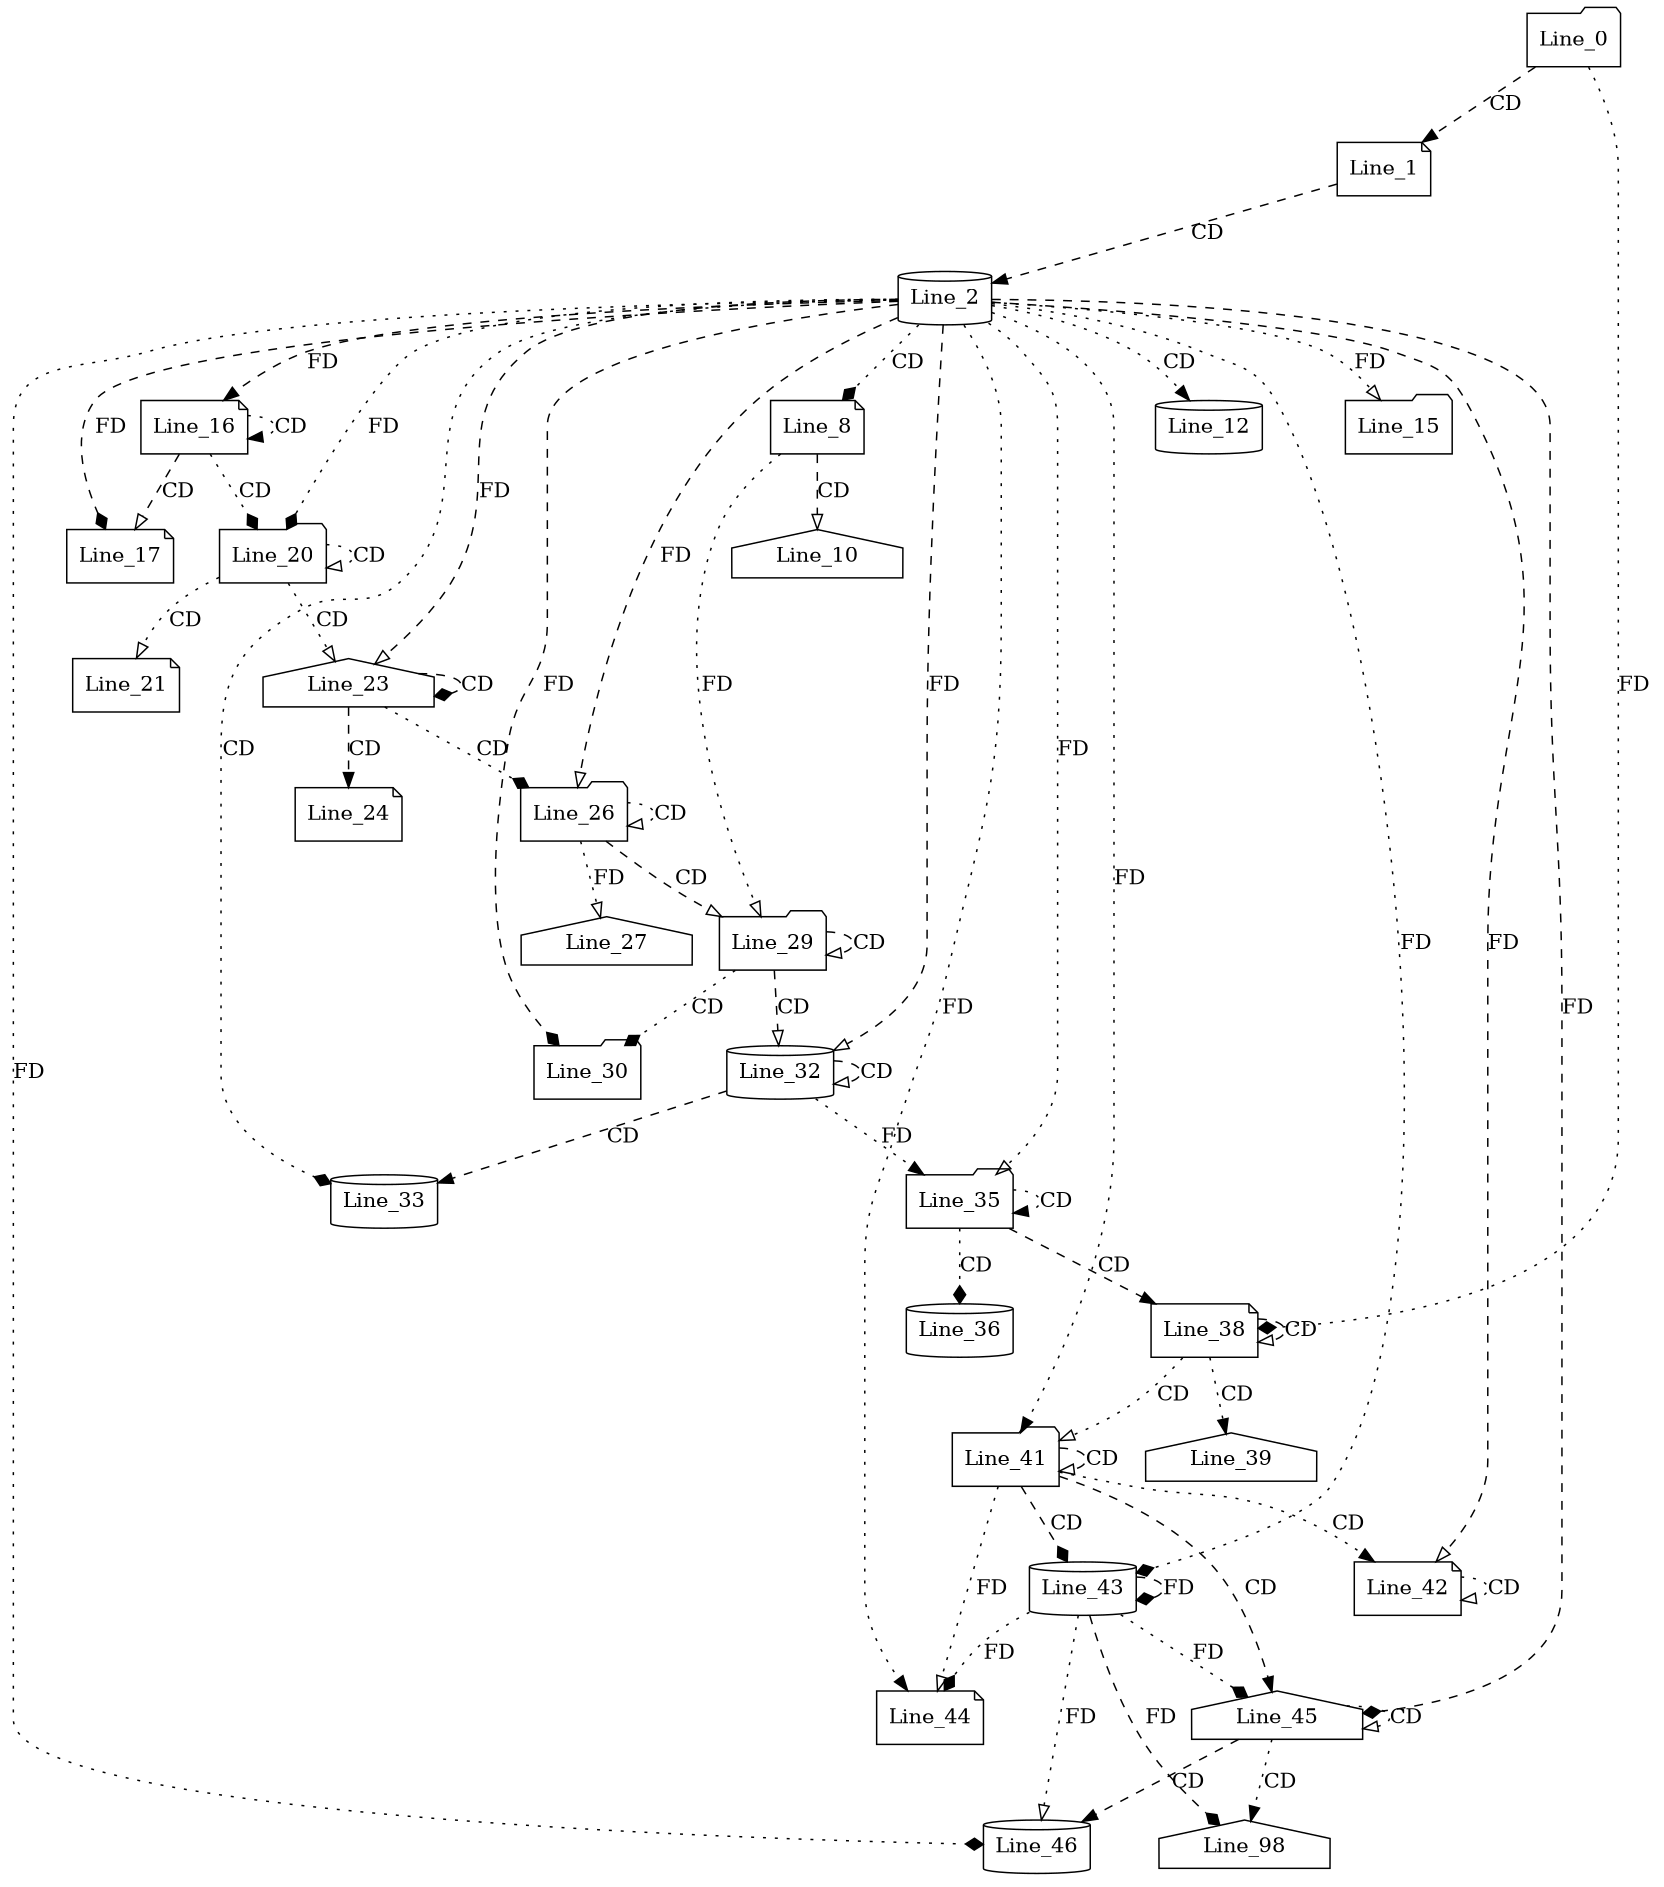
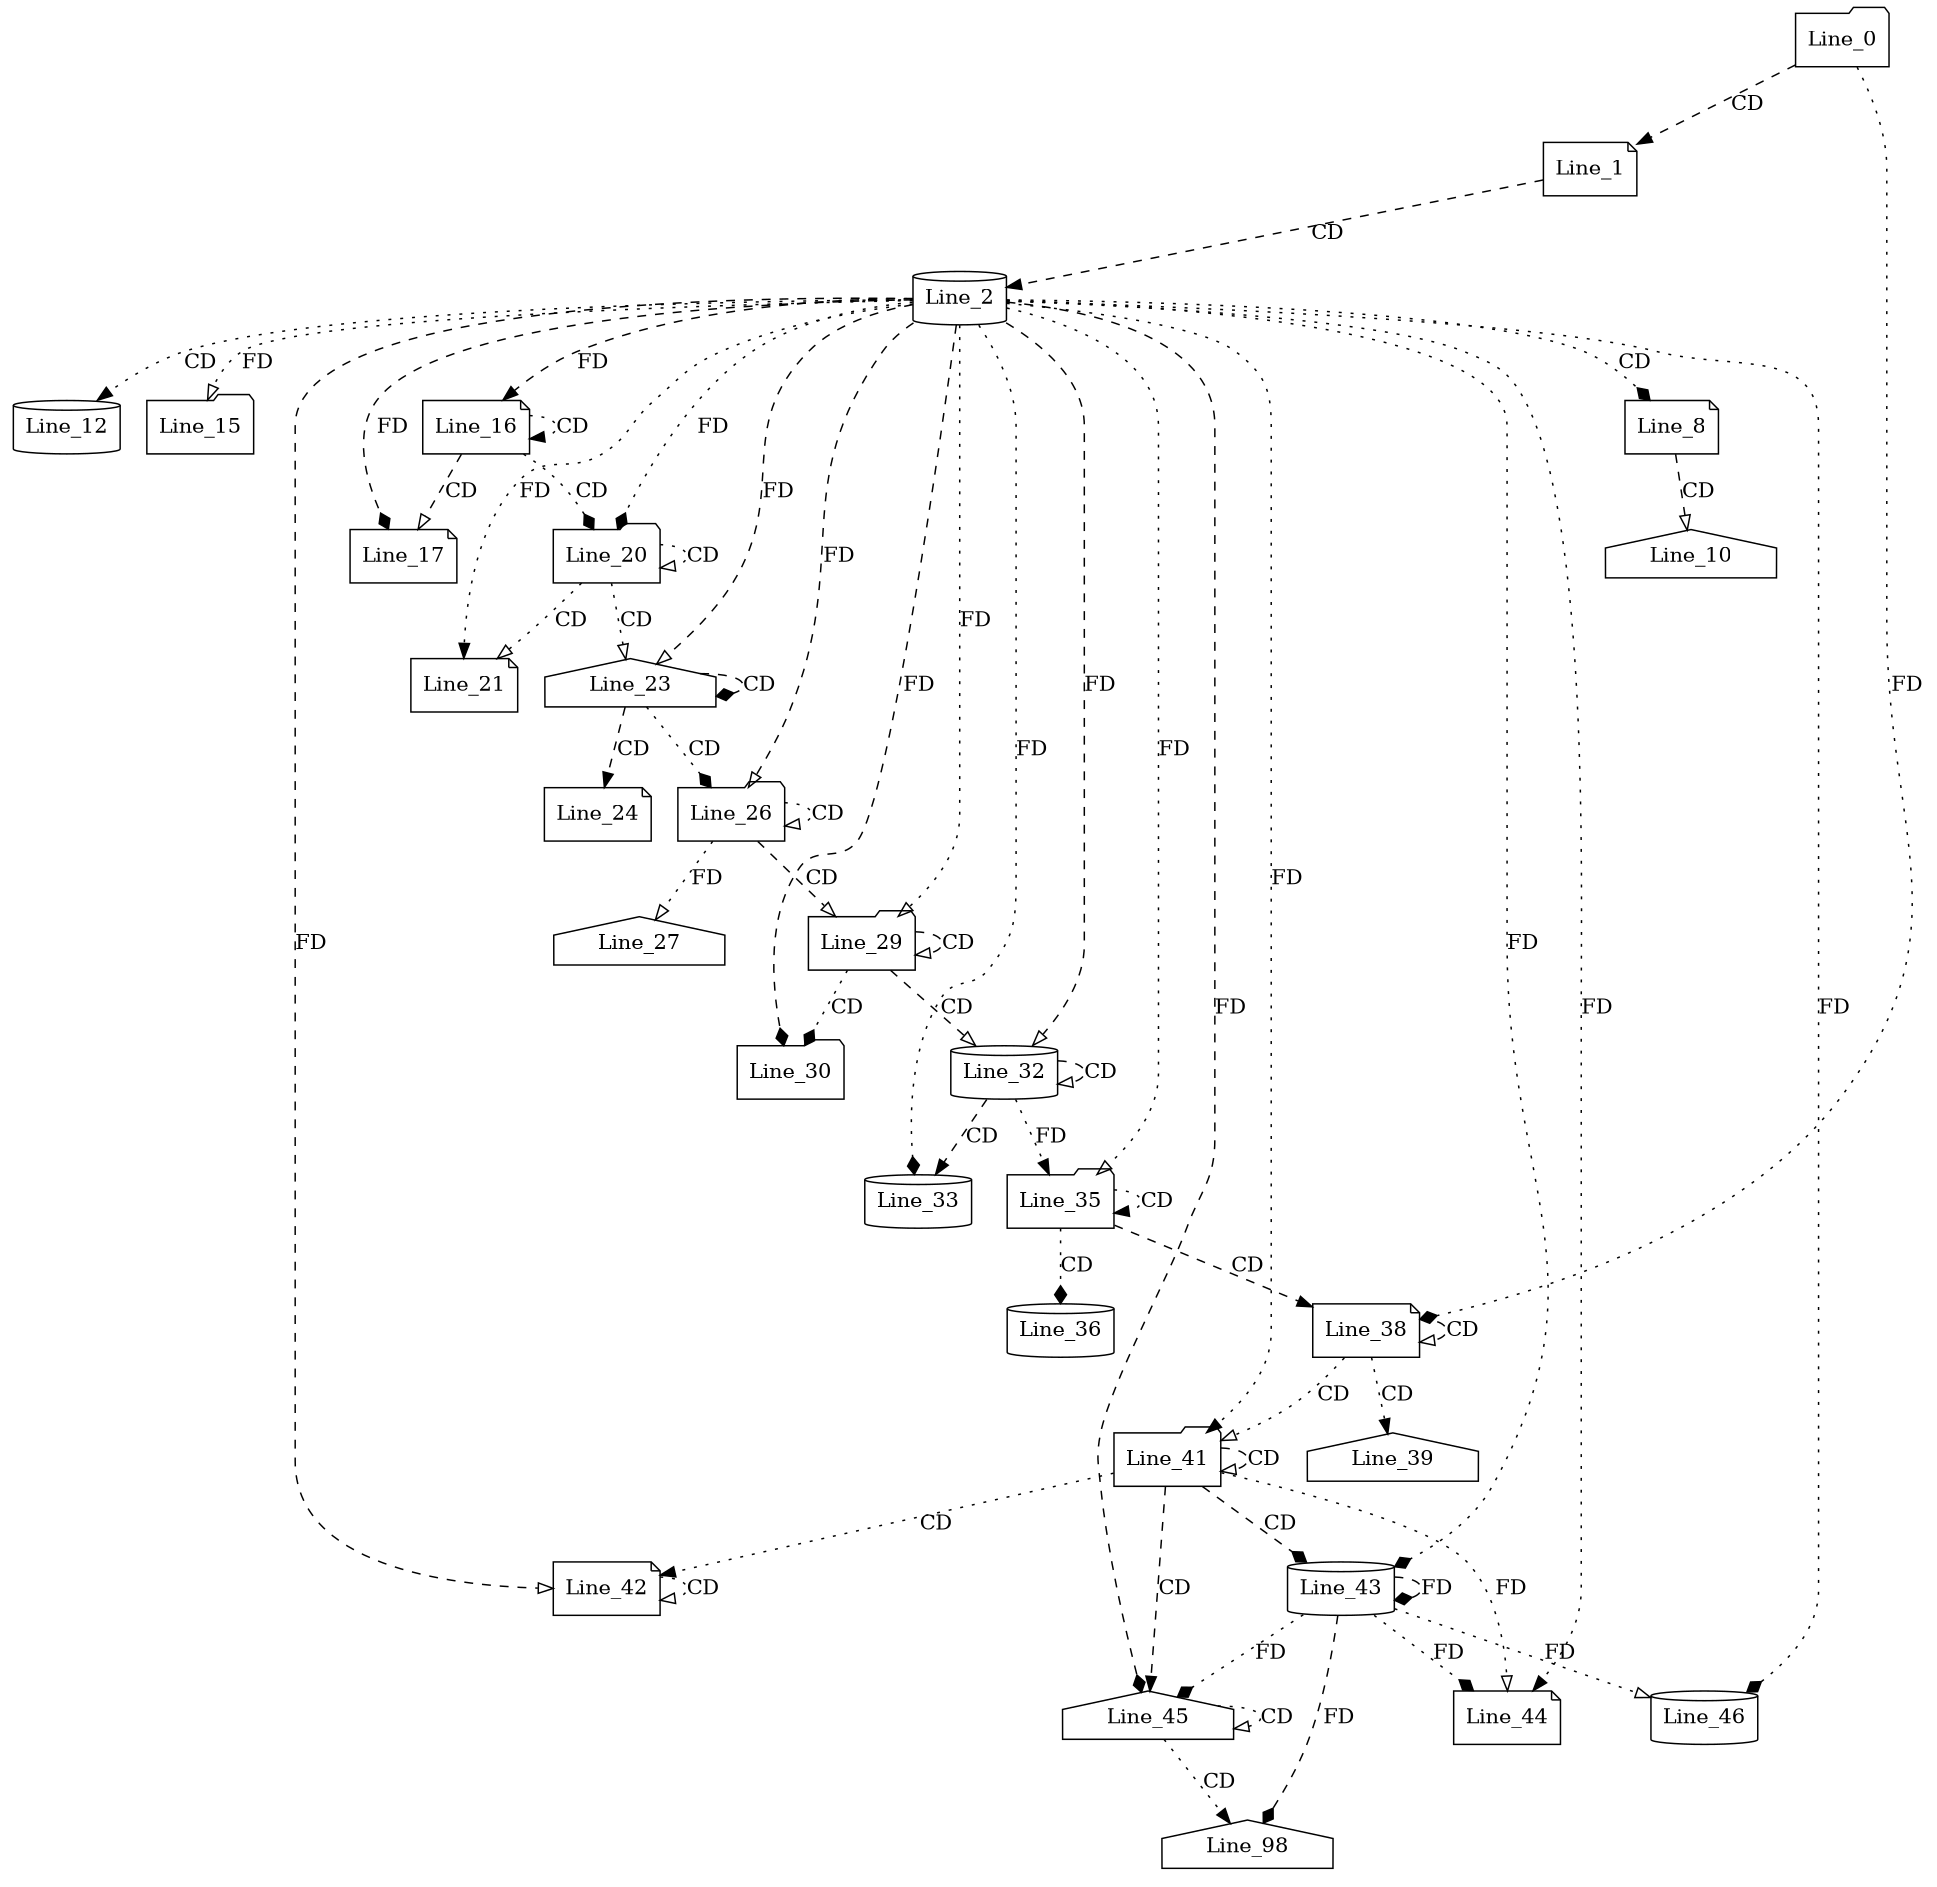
none -> (635, 422)
(698, 669) -> (960, 624)
(239, 750) -> (1032, 750)
(1160, 1781) -> none
